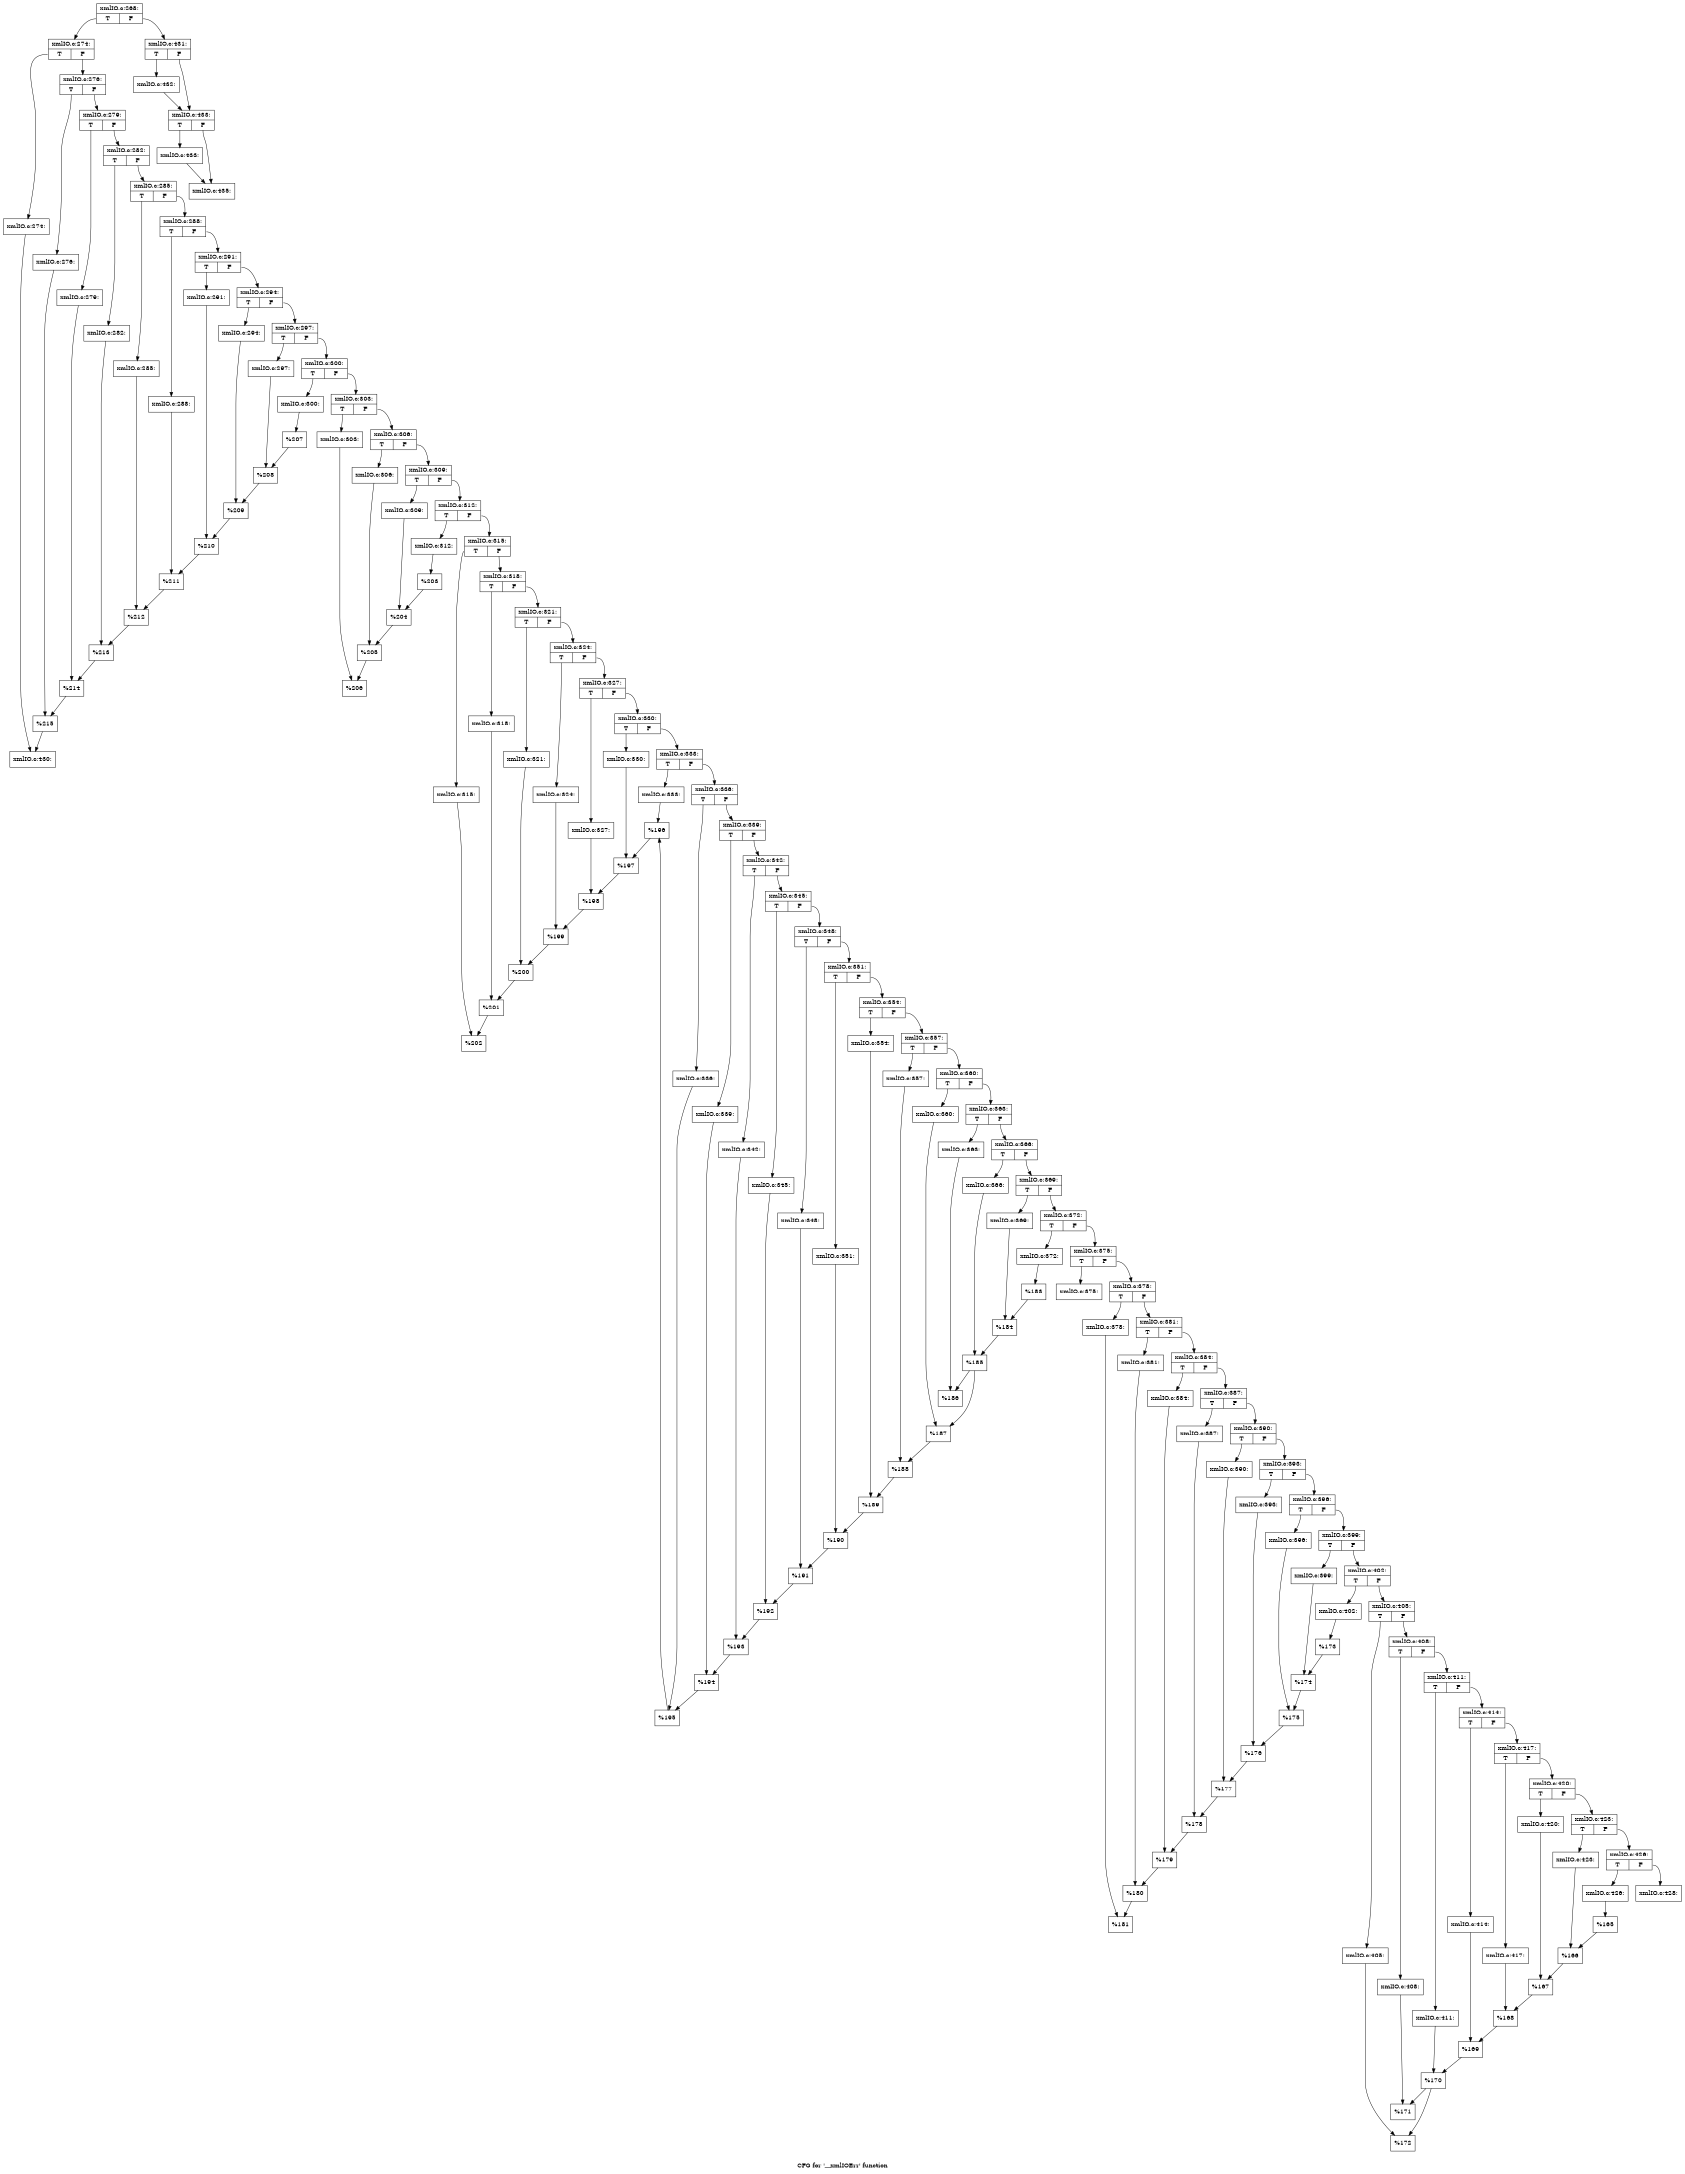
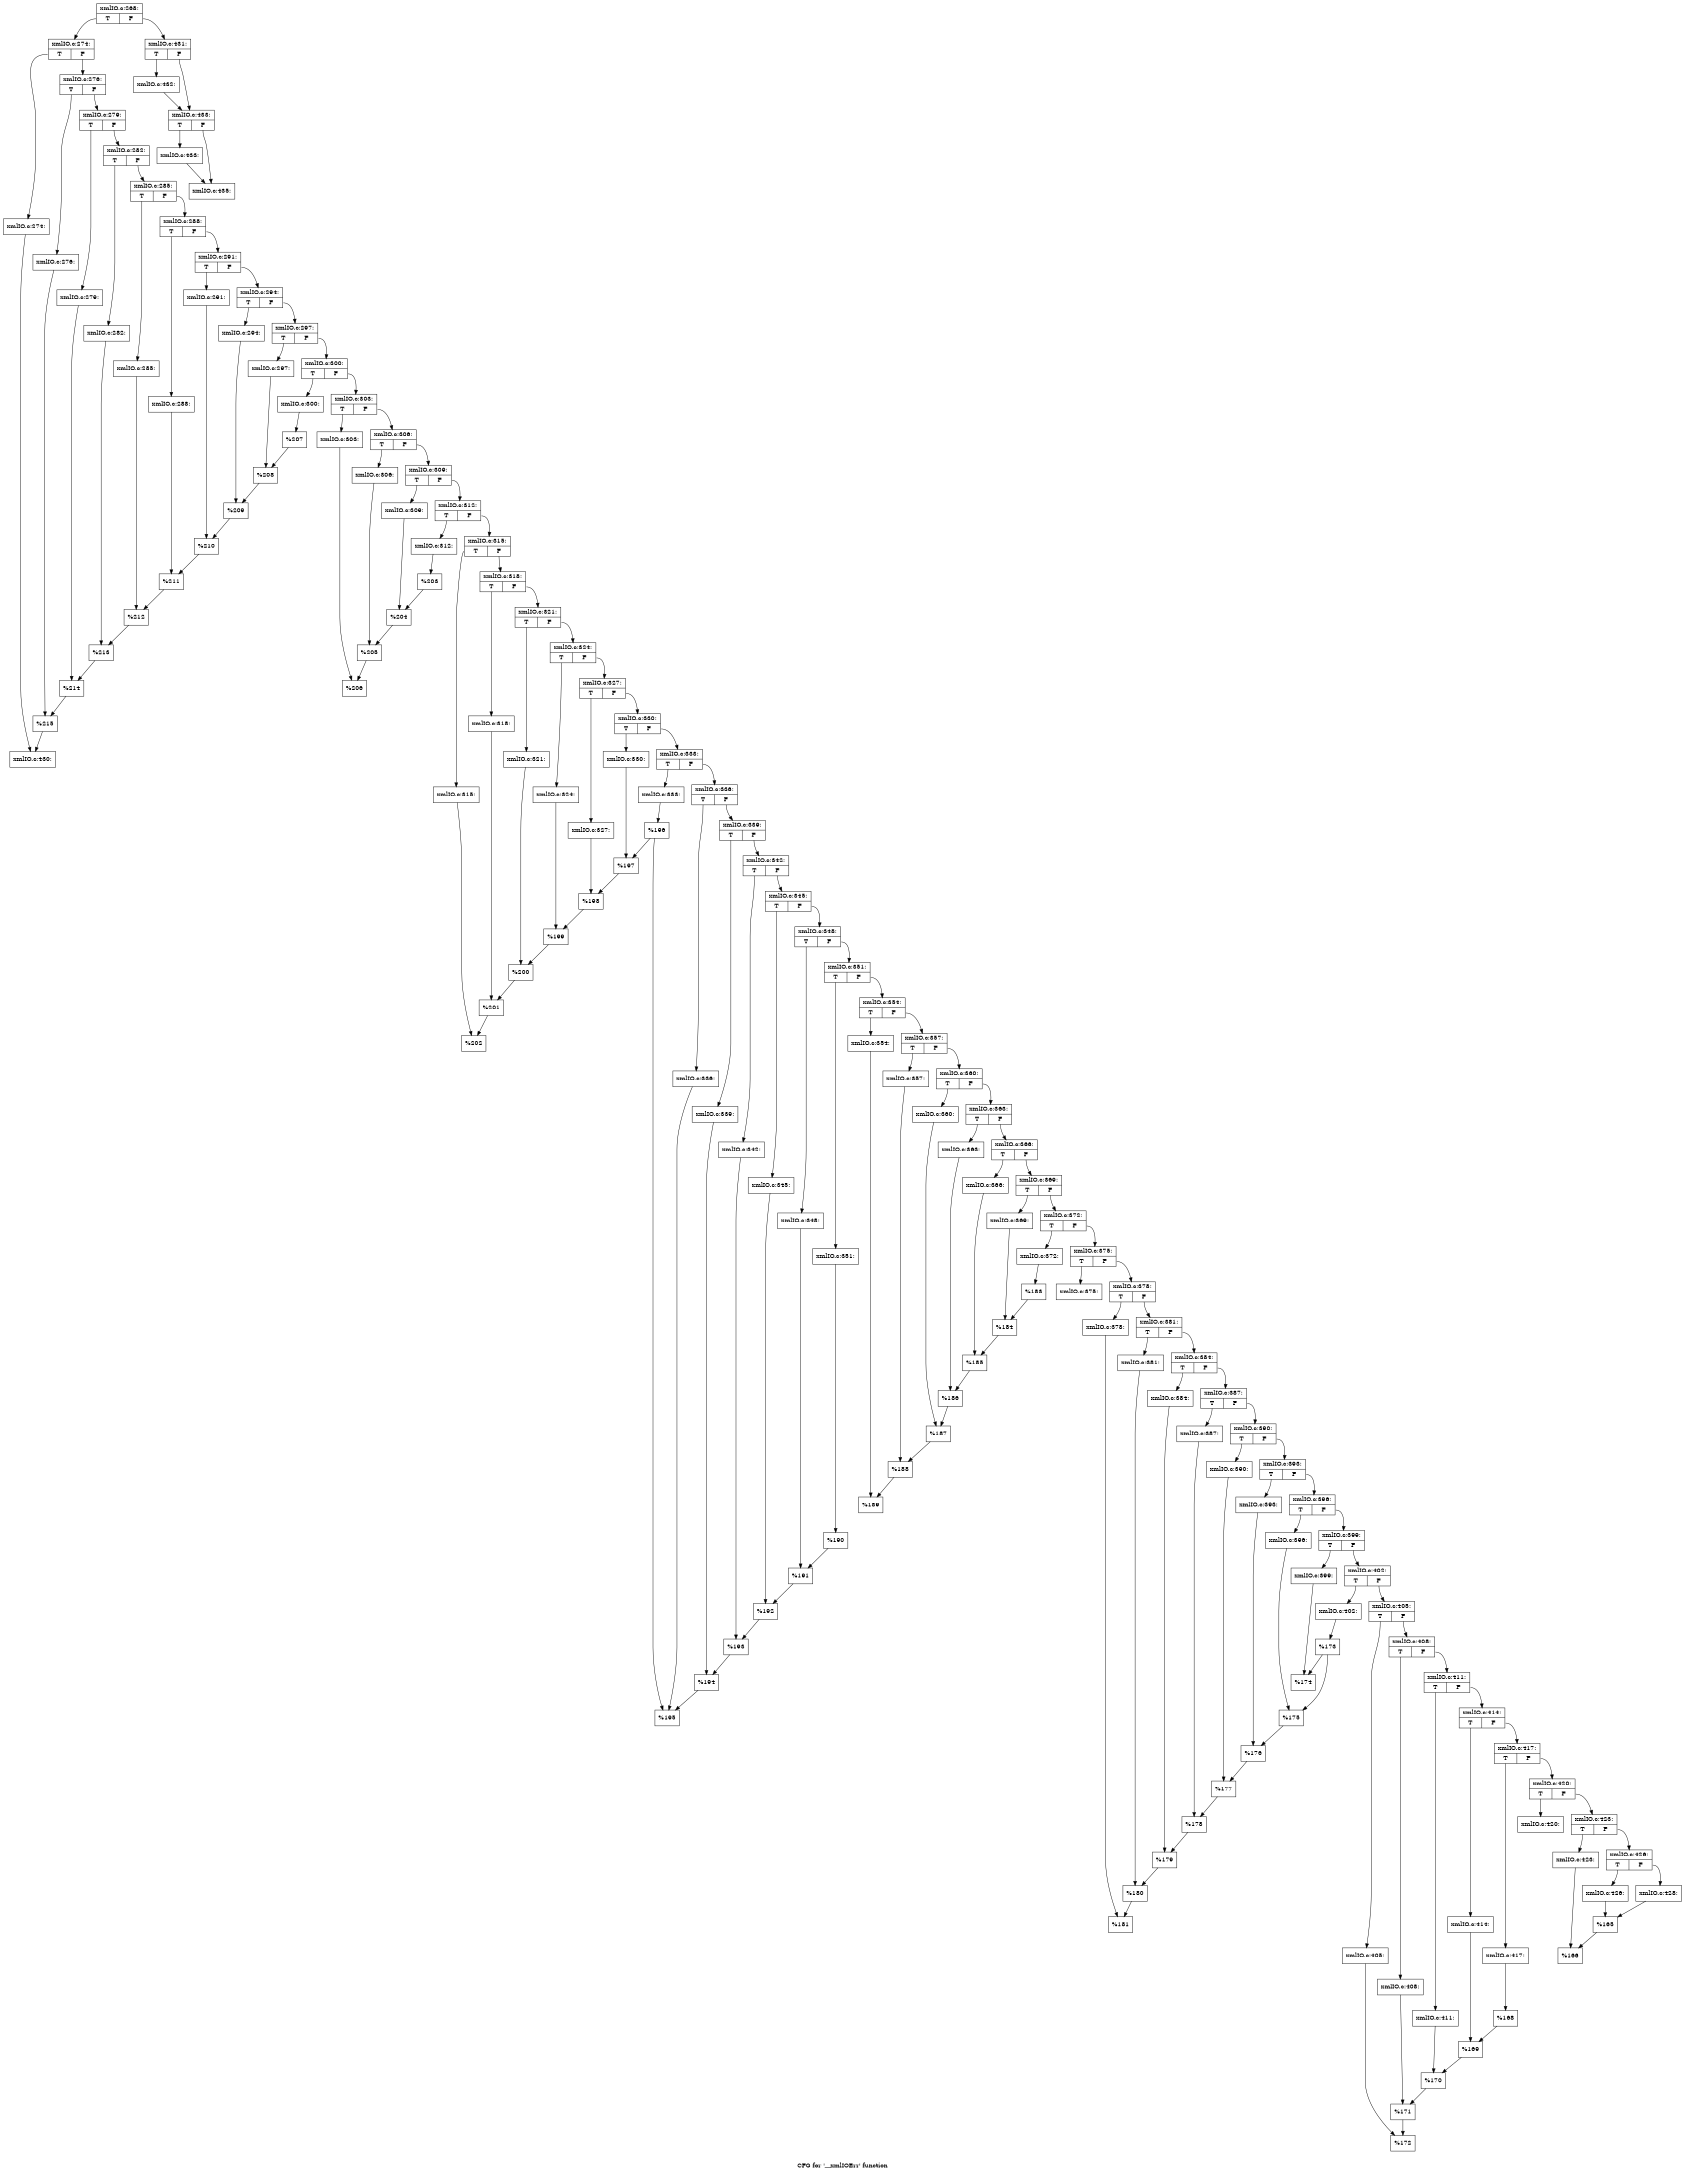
(661, 1277) -> (653, 1272)
(970, 1400) -> (945, 1414)
(855, 1521) -> none
(1298, 1698) -> (1323, 1684)
none -> (1634, 1908)
(1541, 1987) -> none
(1423, 2111) -> (1403, 2125)
